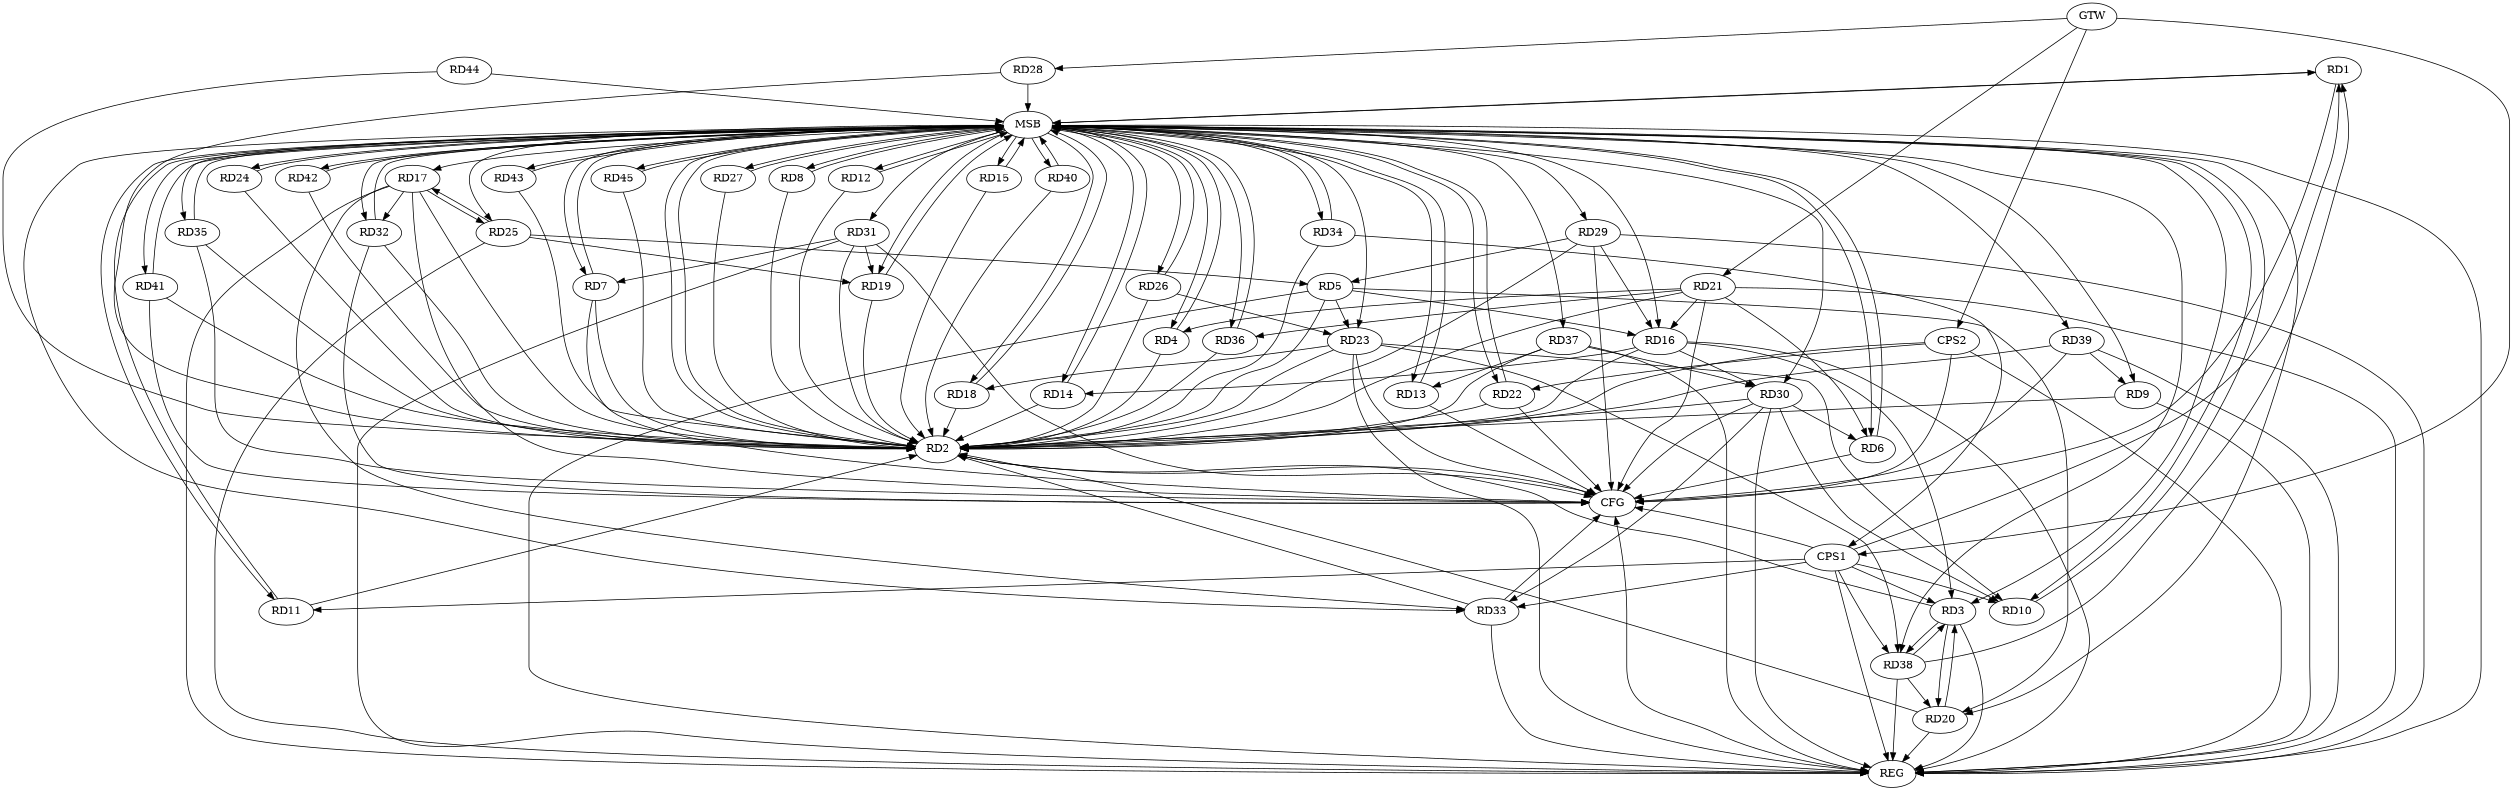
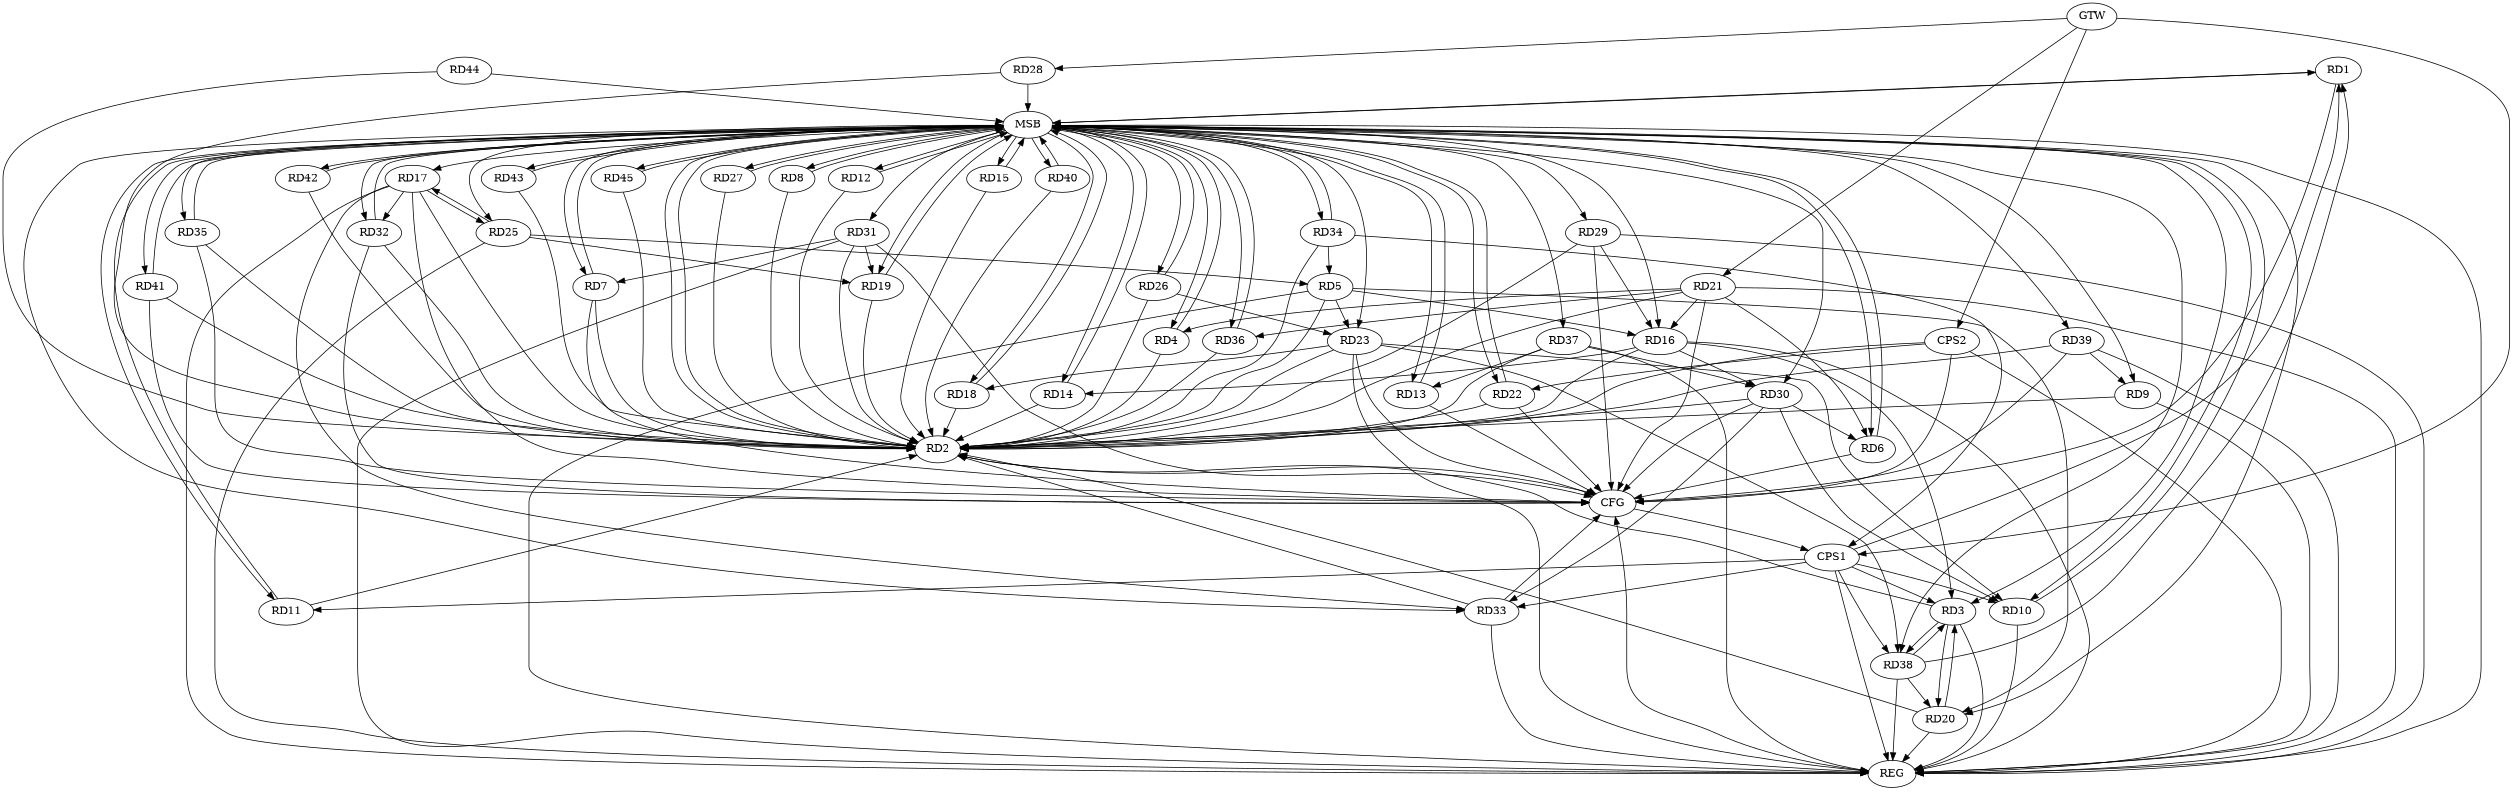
(234, 179) -> none
(1463, 259) -> (1329, 256)
(1733, 527) -> (1718, 527)
(1755, 615) -> (1999, 717)
